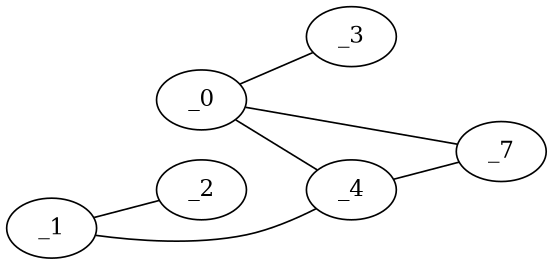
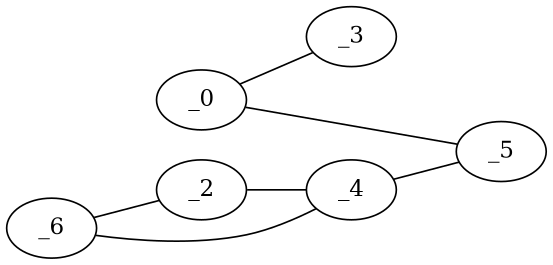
(276, 145) -> (277, 190)
(501, 152) -> (501, 152)
(52, 228) -> (52, 228)
